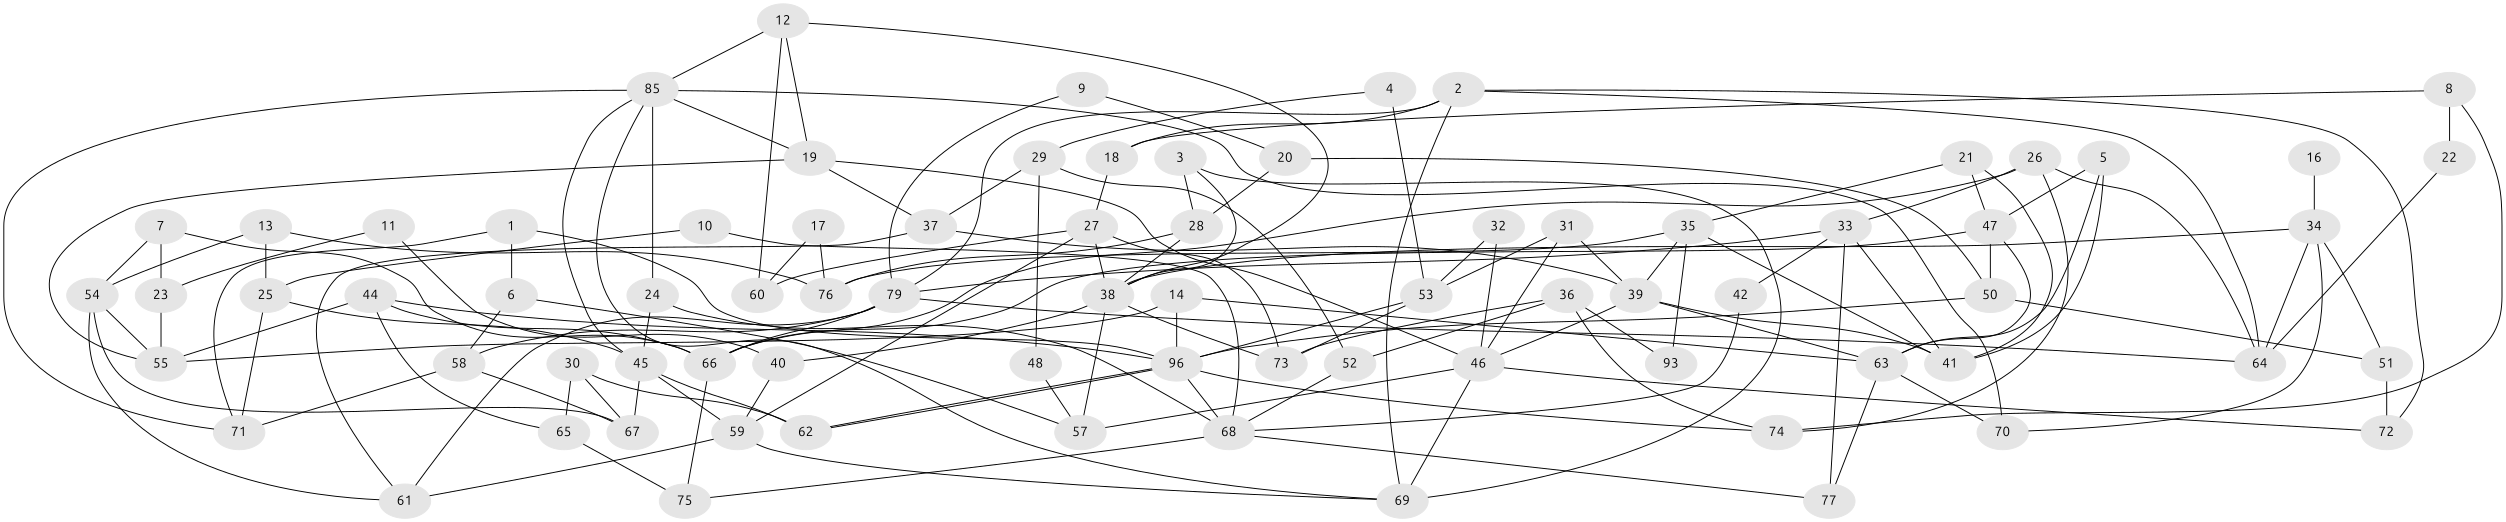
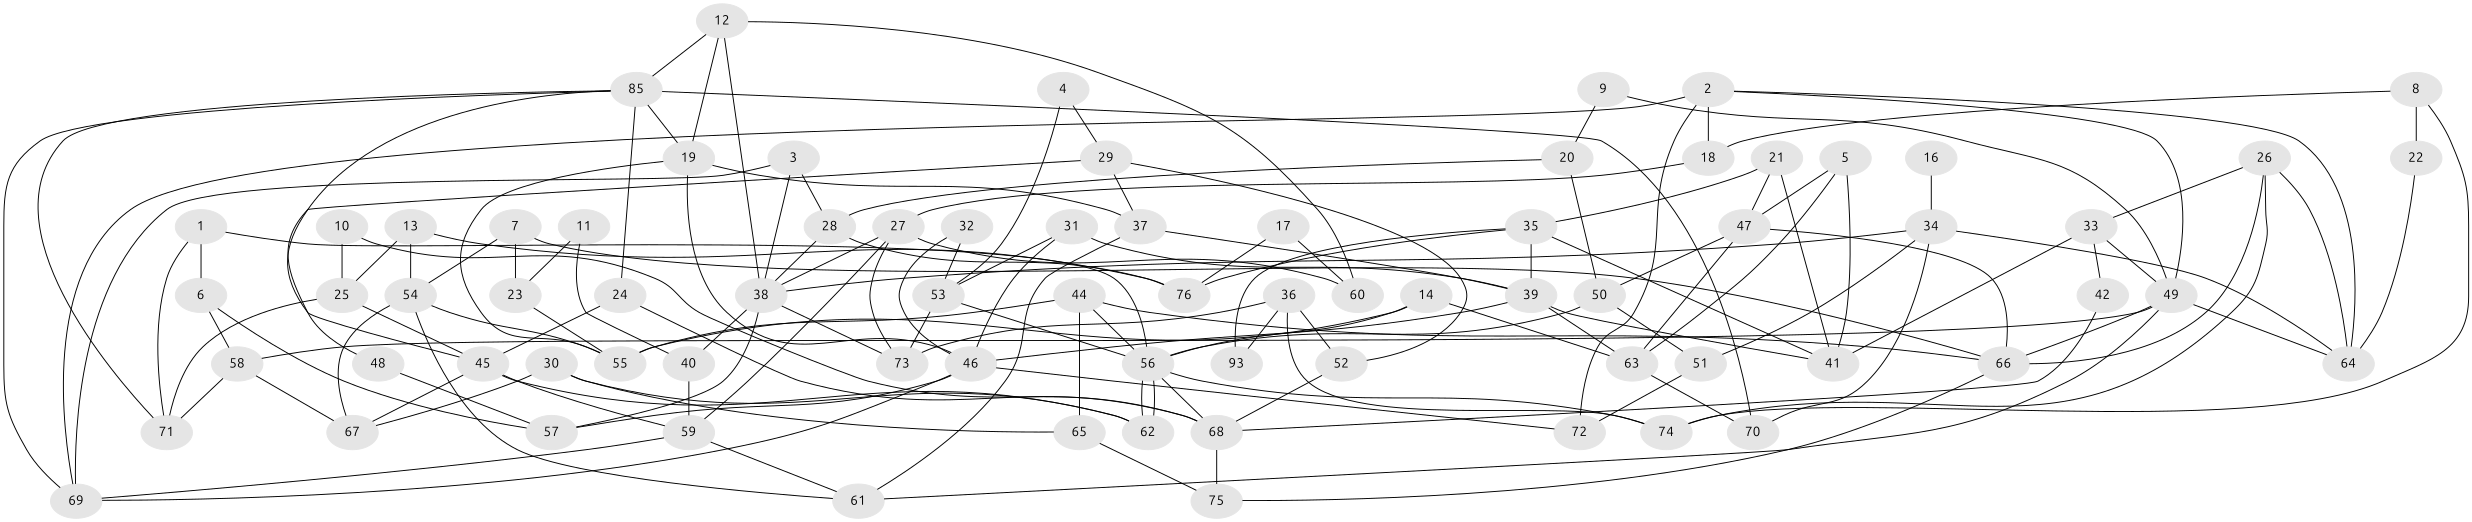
(895, 295) -> (2171, 295)
(1177, 364) -> (1148, 364)
(1829, 501) -> none
